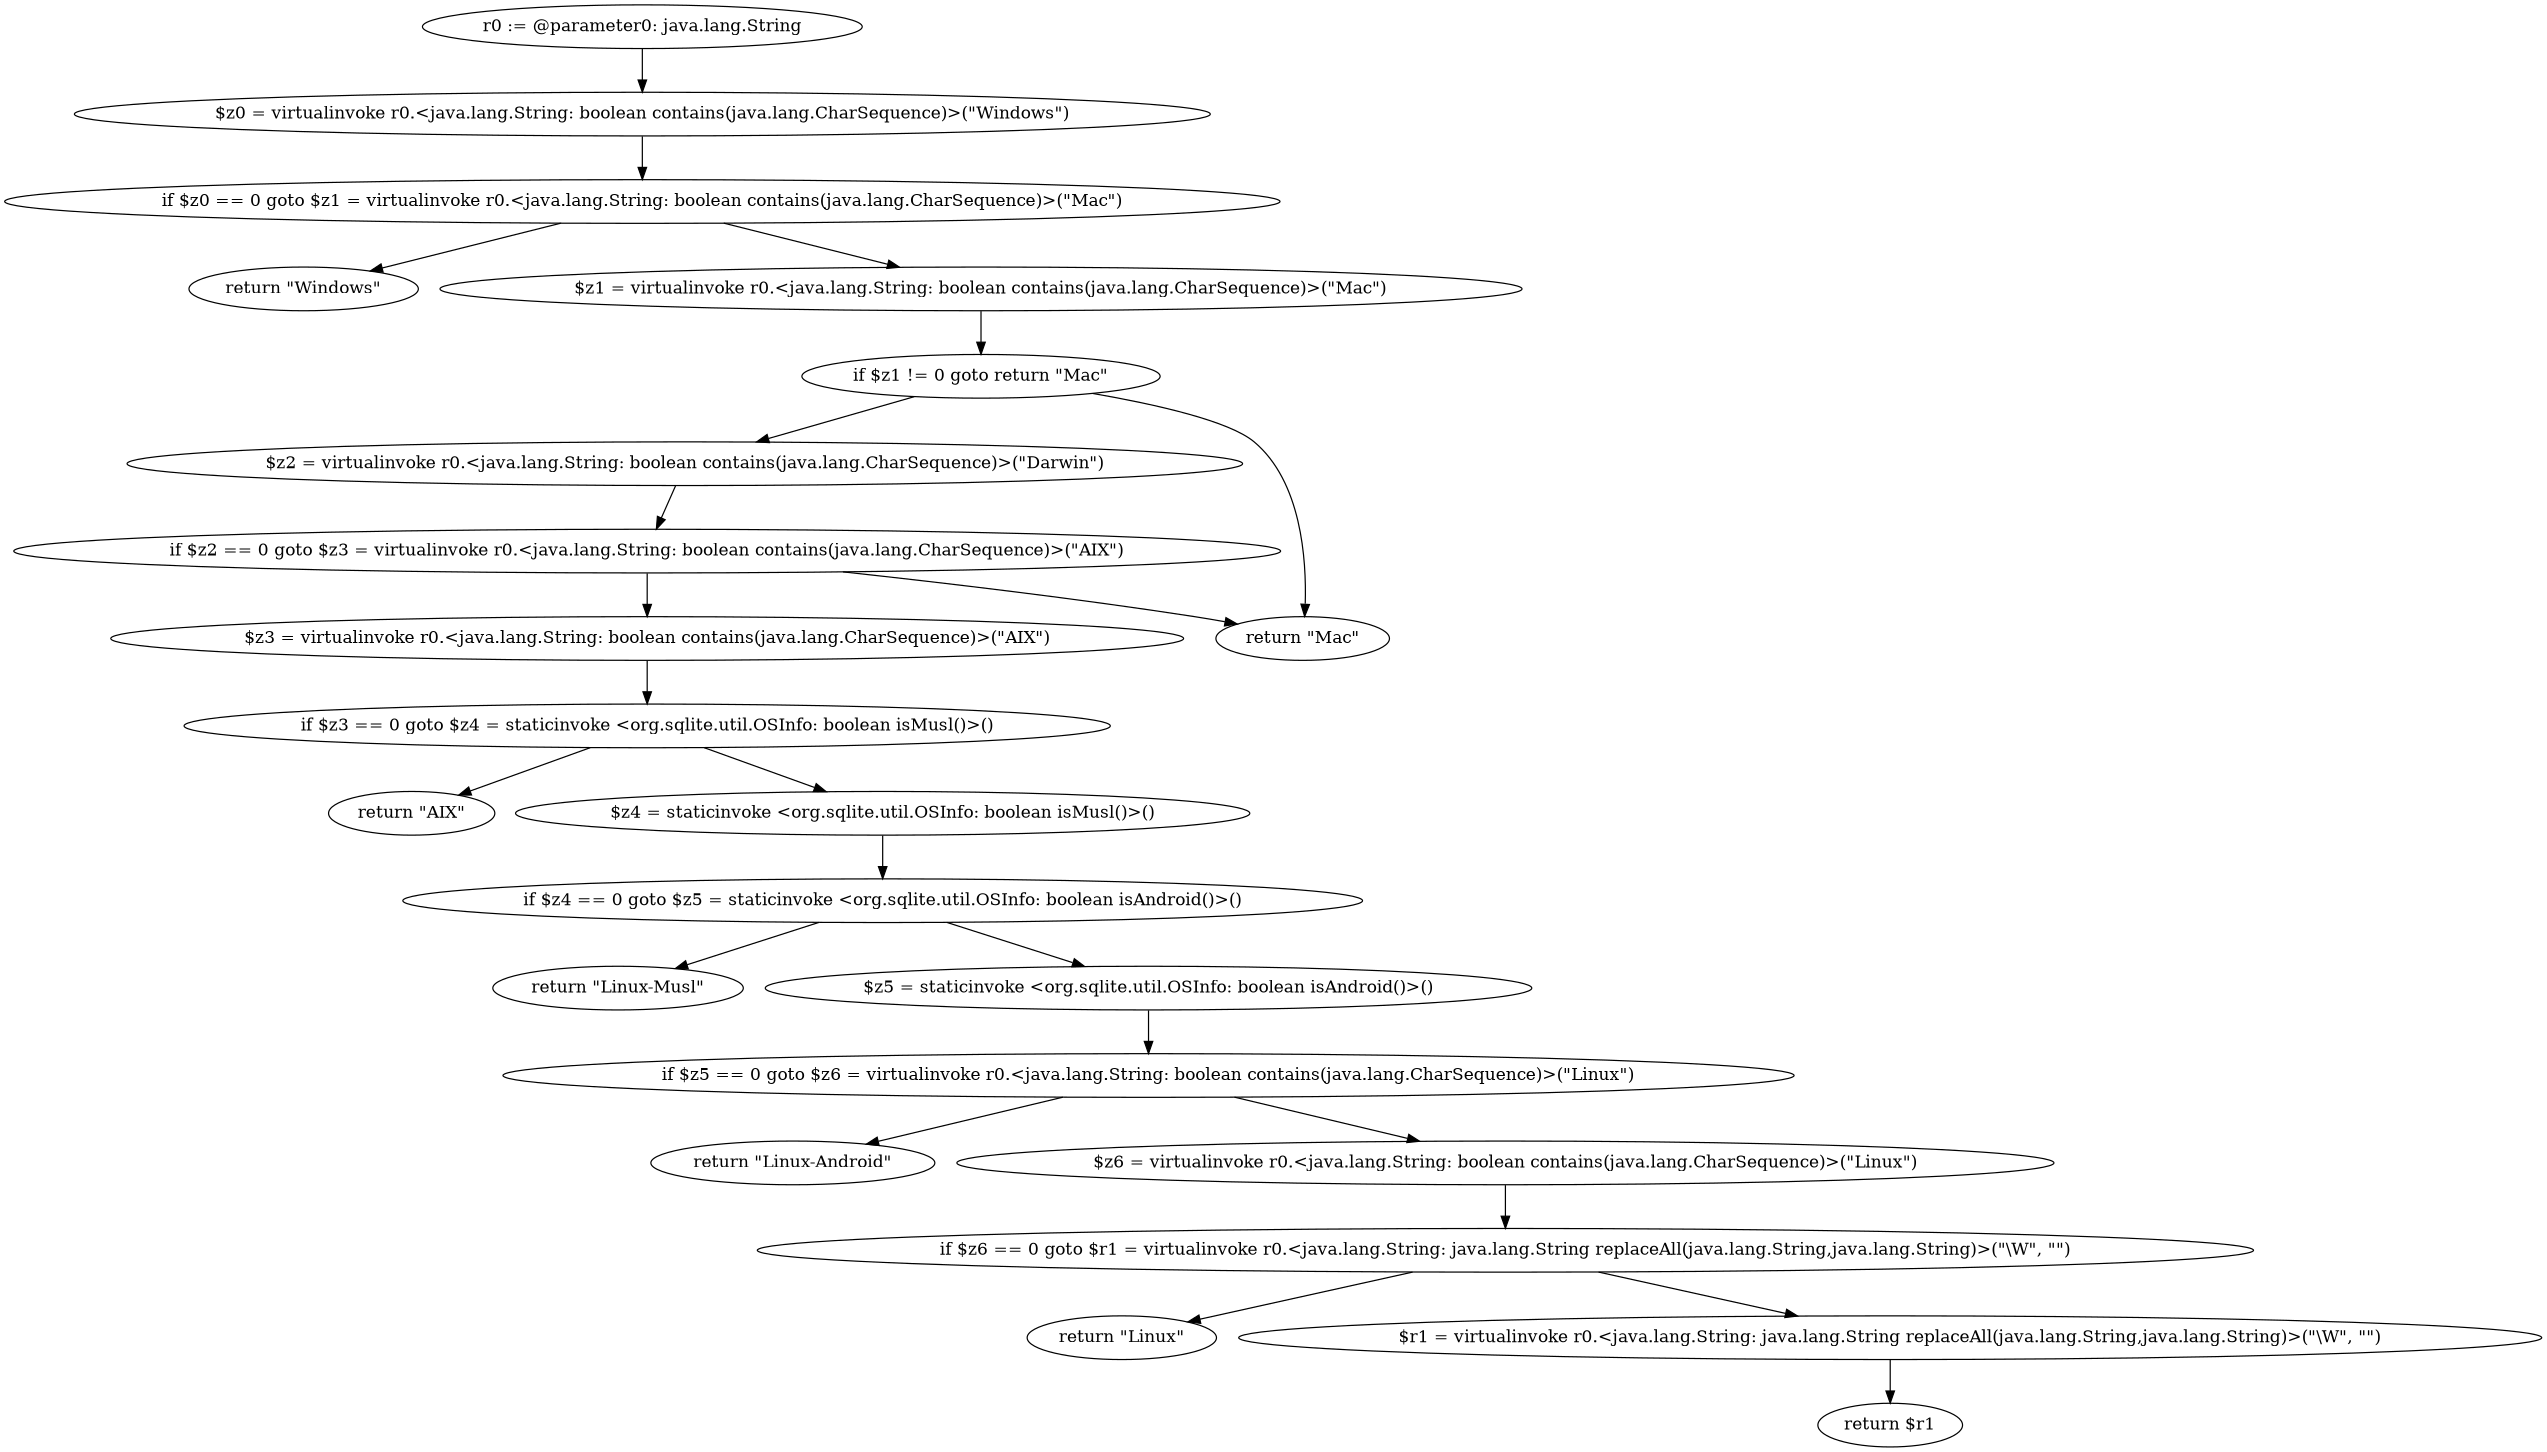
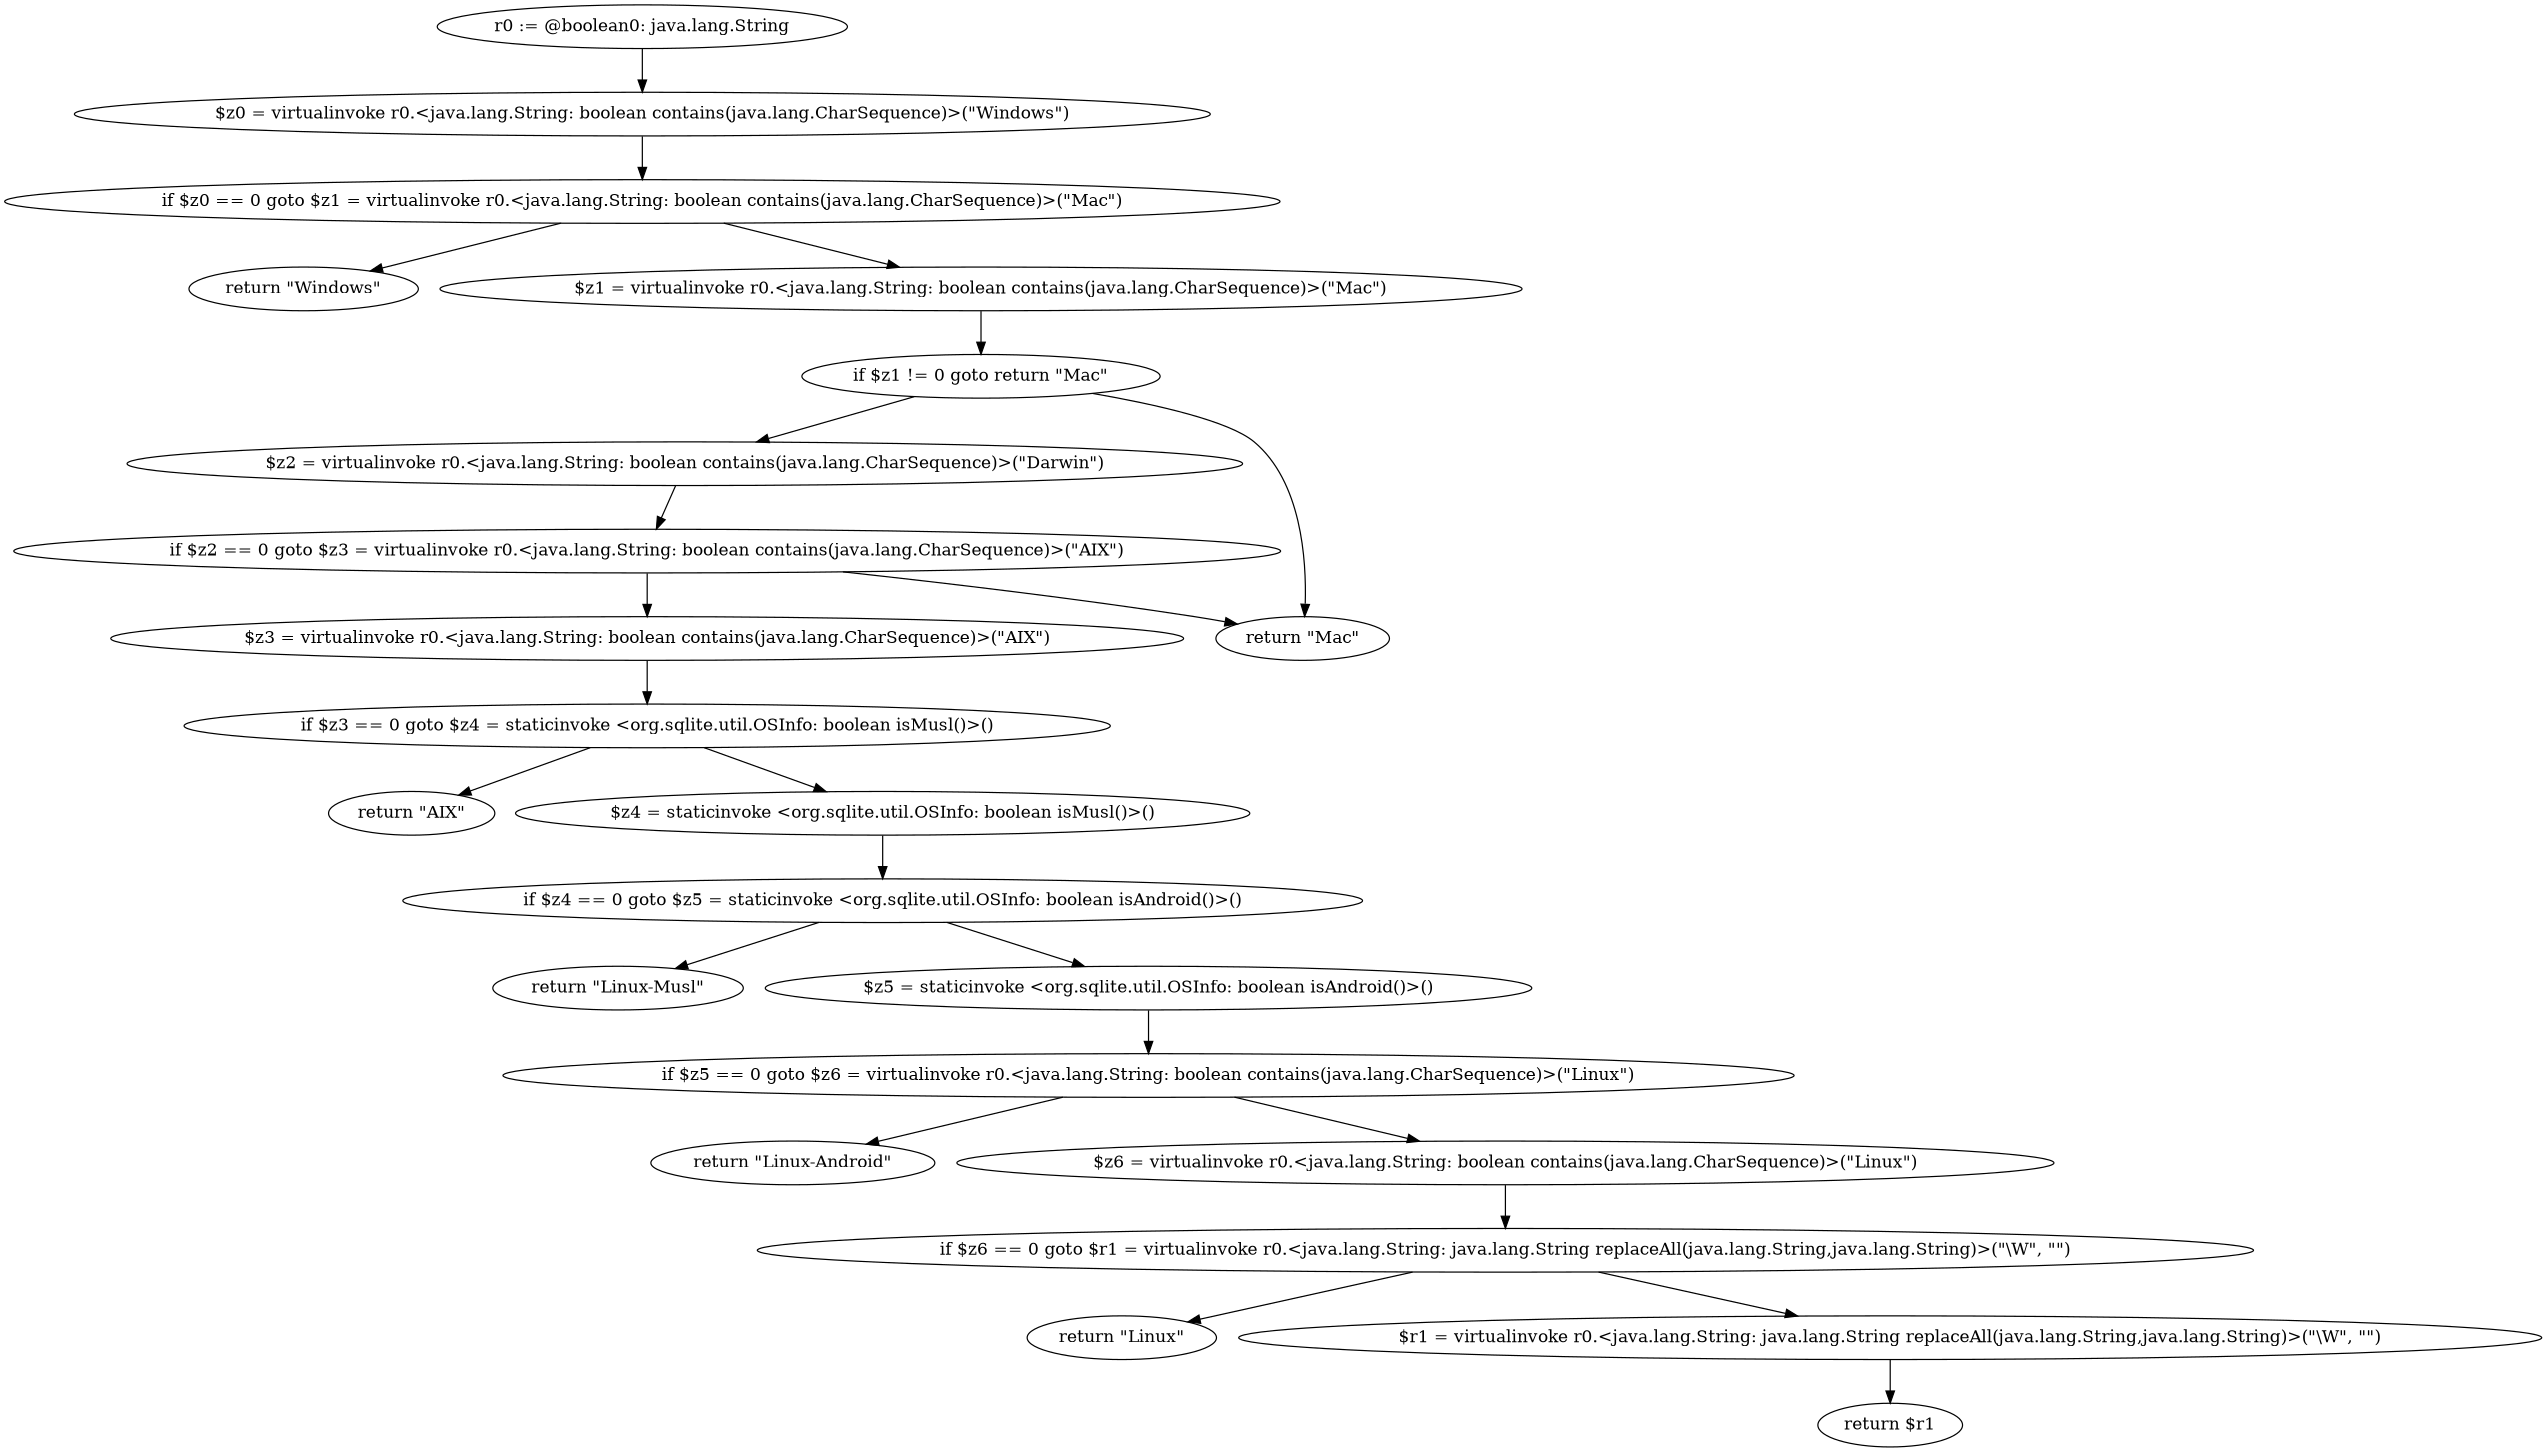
(642, 27) -> (642, 27)
